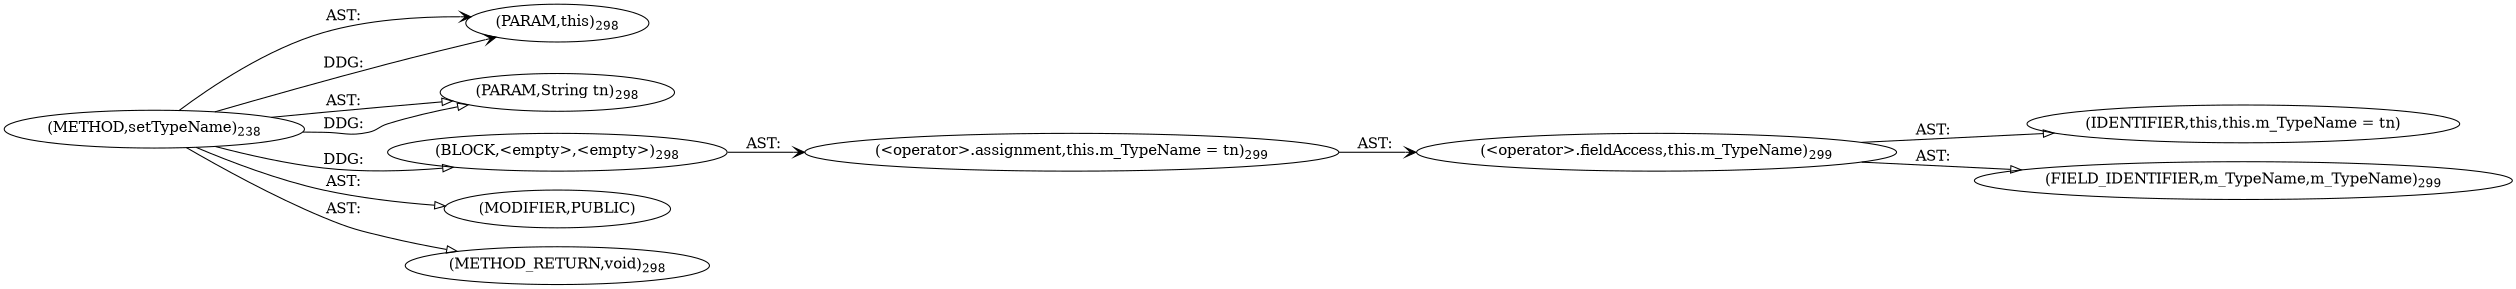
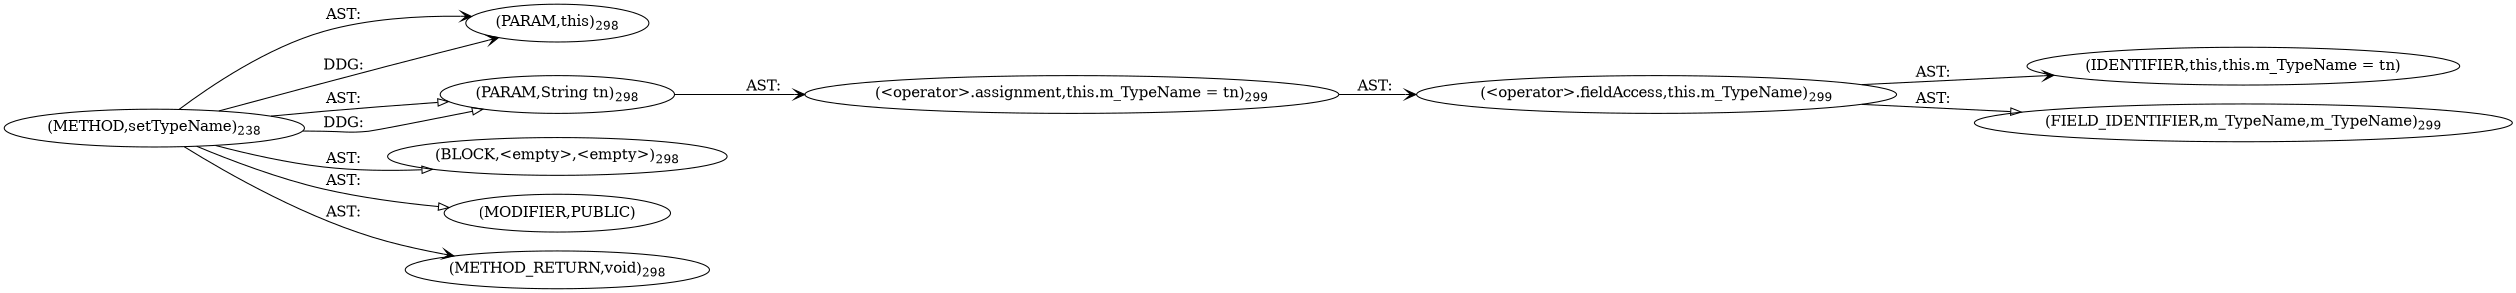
(1953, 138) -> (1953, 80)
(761, 152) -> (735, 94)
(346, 160) -> (346, 159)
(311, 212) -> (309, 213)
